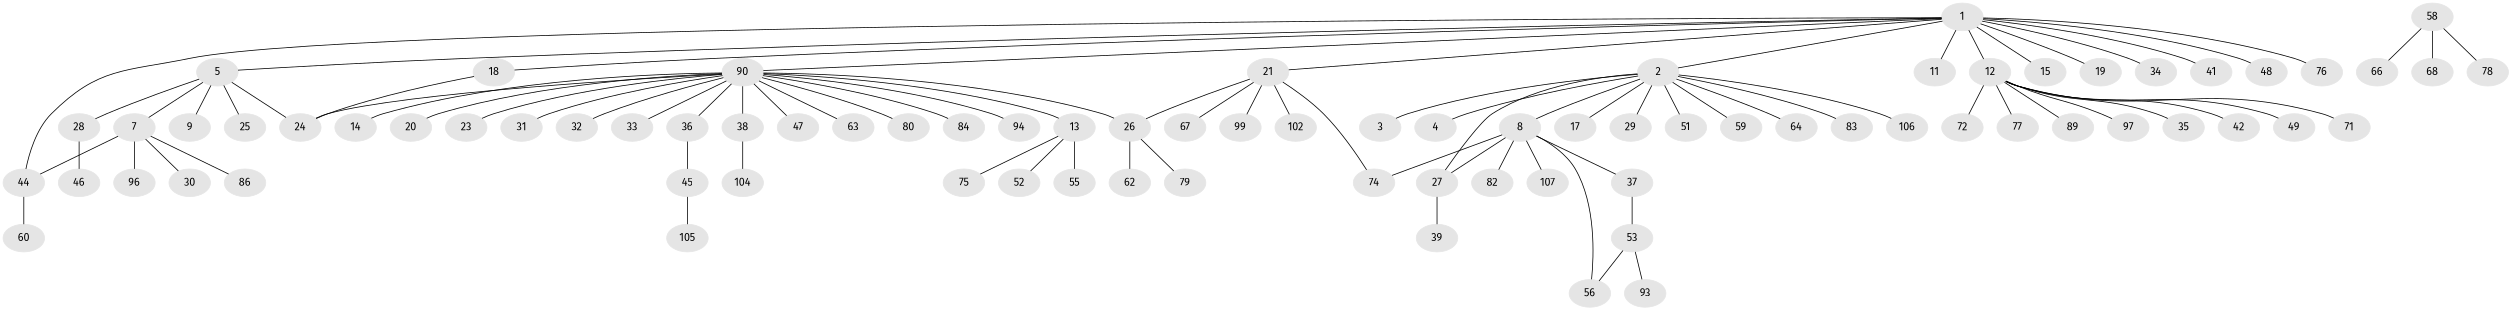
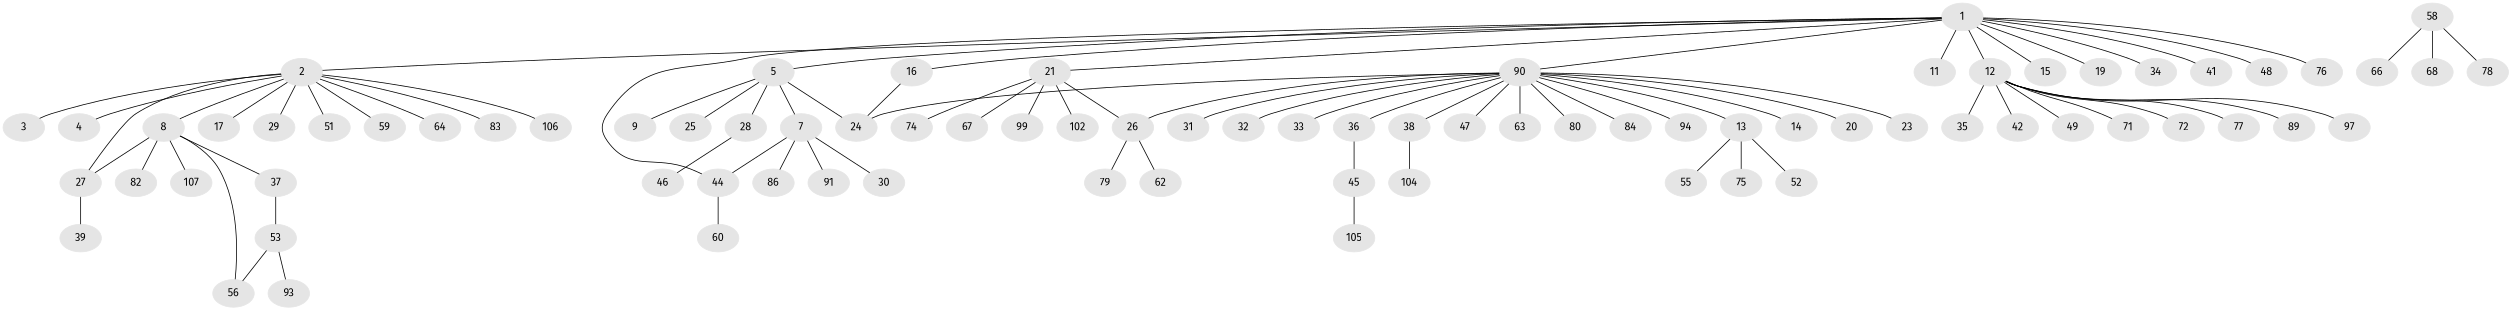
(494, 72) -> (912, 72)
(1447, 155) -> none
(134, 183) -> (829, 183)
